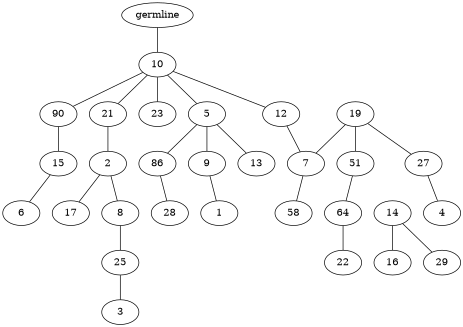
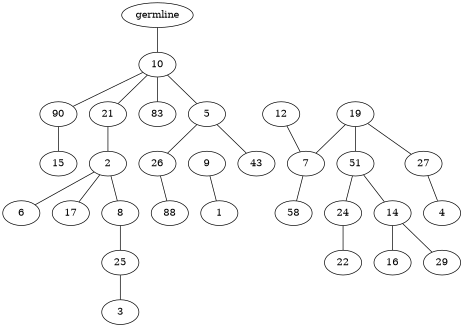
(219, 89) -> none
(157, 114) -> (157, 114)
(207, 139) -> none
(157, 164) -> (157, 164)
(256, 164) -> (256, 164)
(40, 188) -> (65, 188)
none -> (374, 188)
(170, 213) -> (170, 213)
(343, 213) -> (343, 213)
